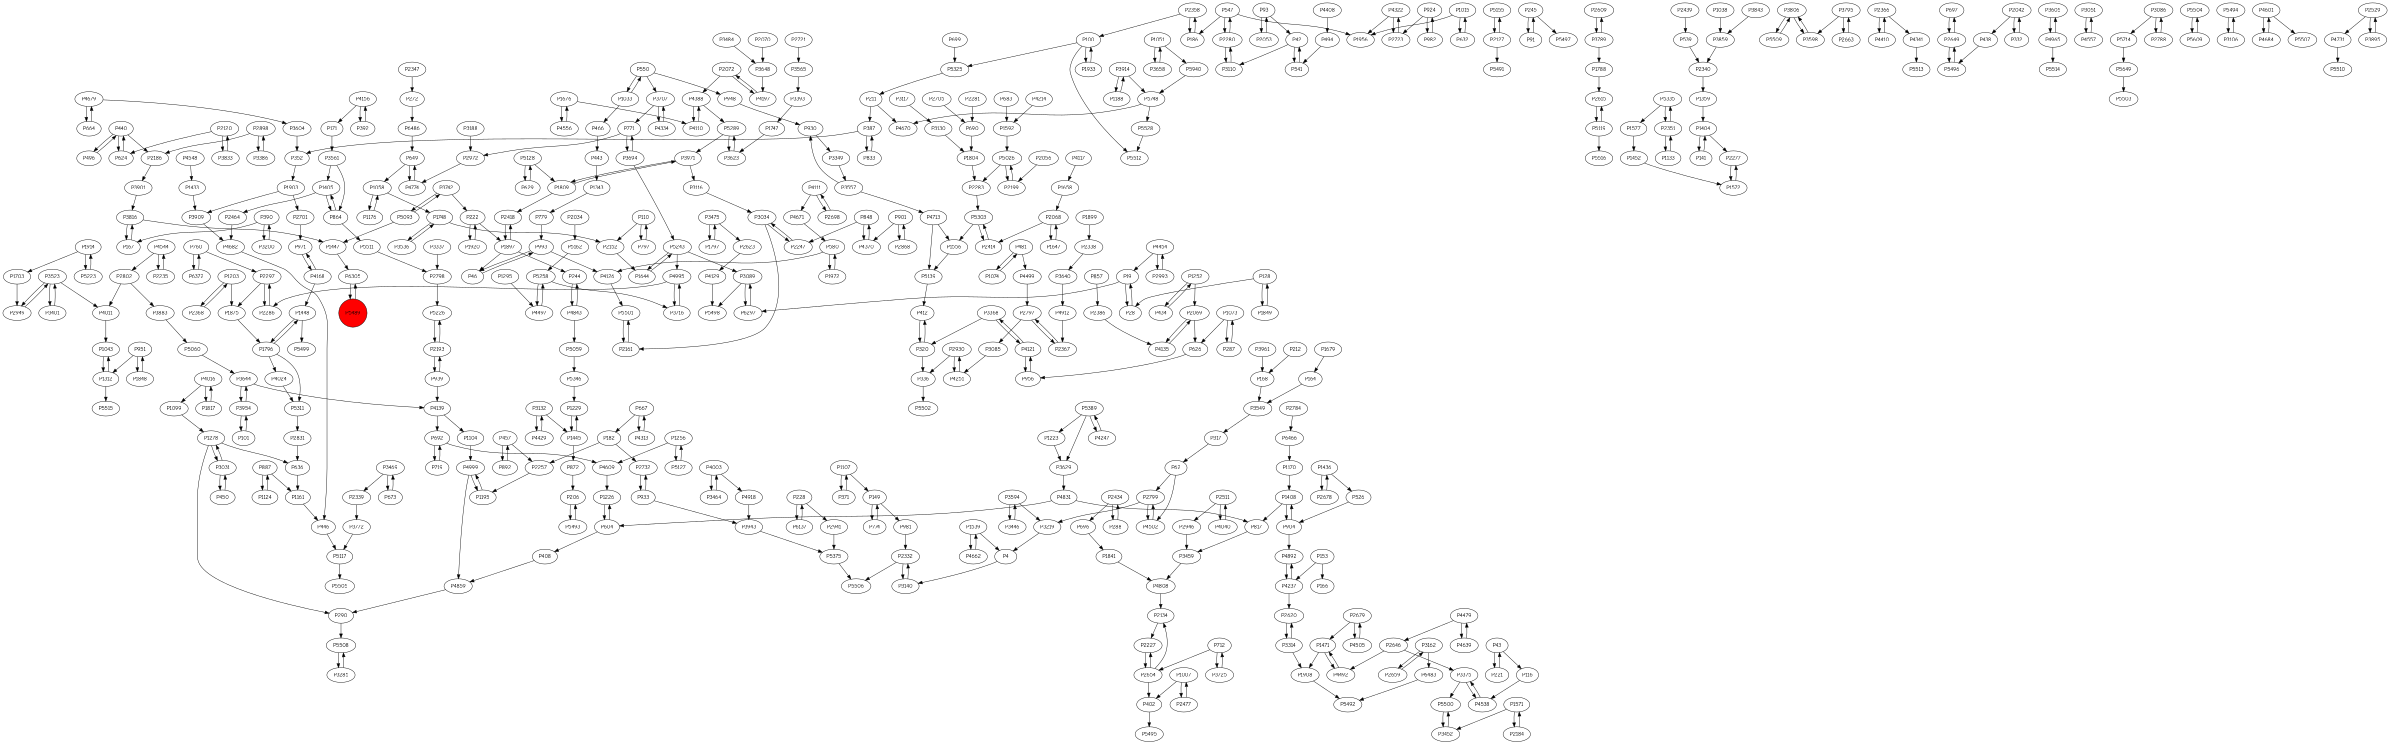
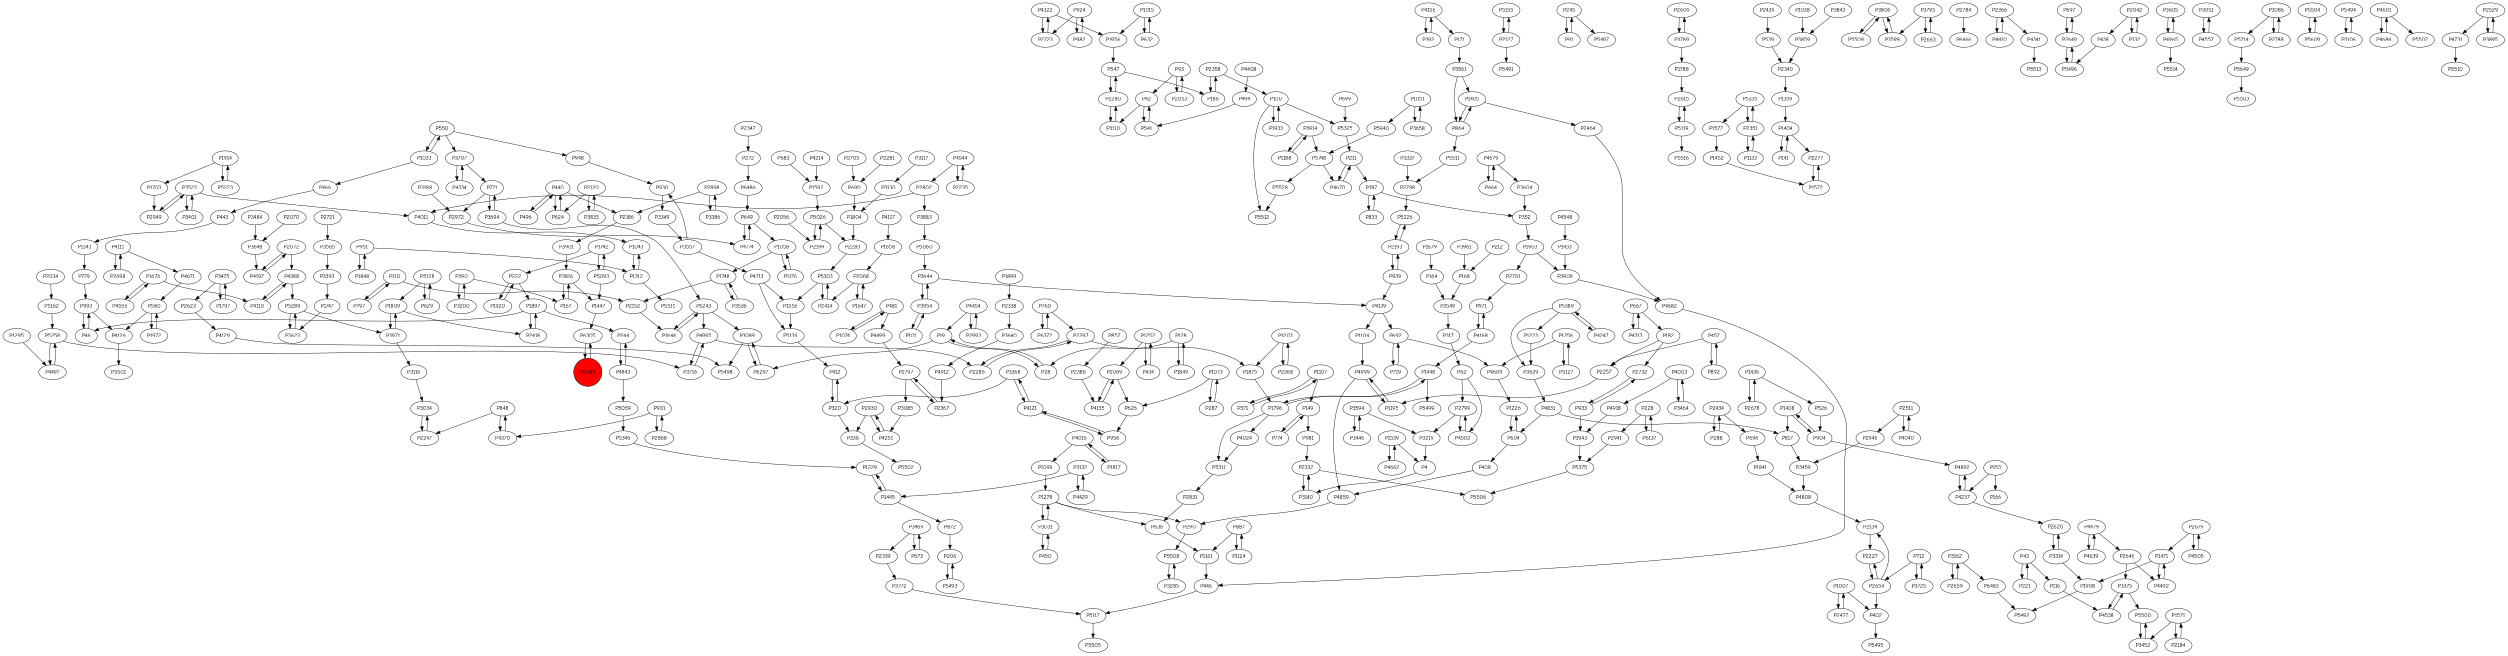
(1292, 24) -> (1113, 53)
none -> (1346, 175)
(626, 349) -> none
(1289, 468) -> none
